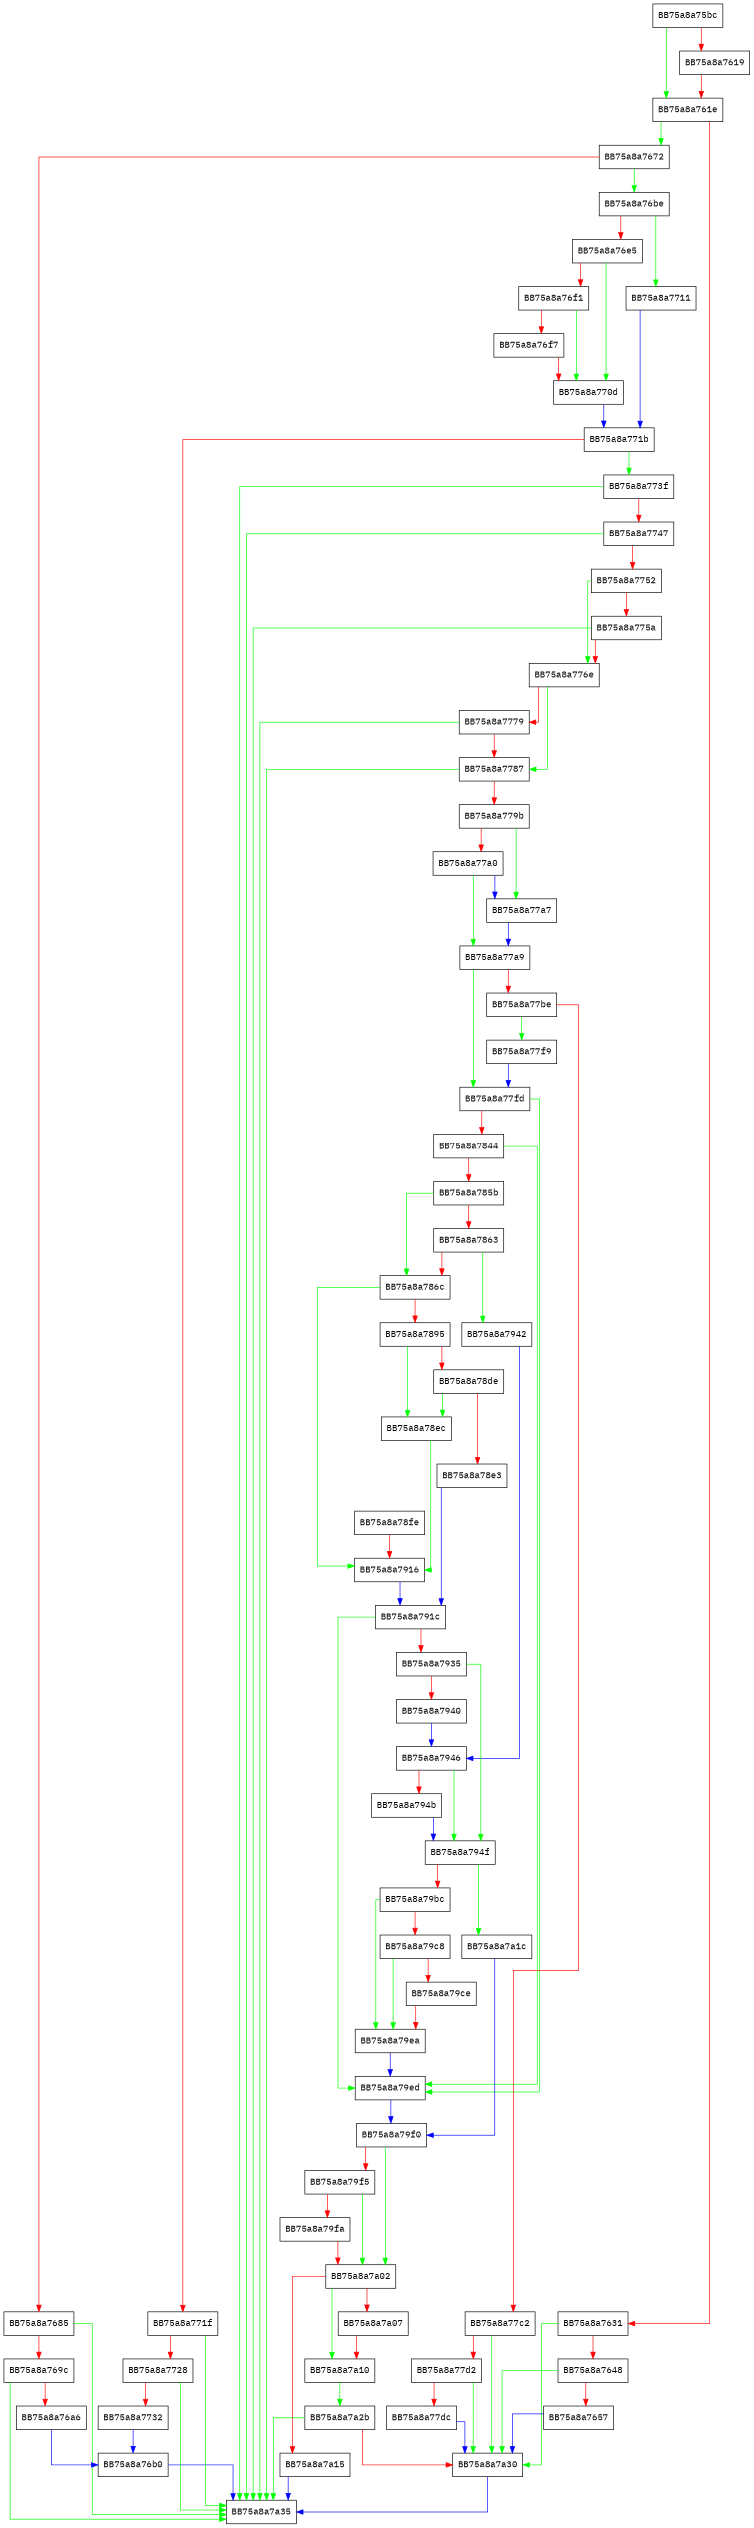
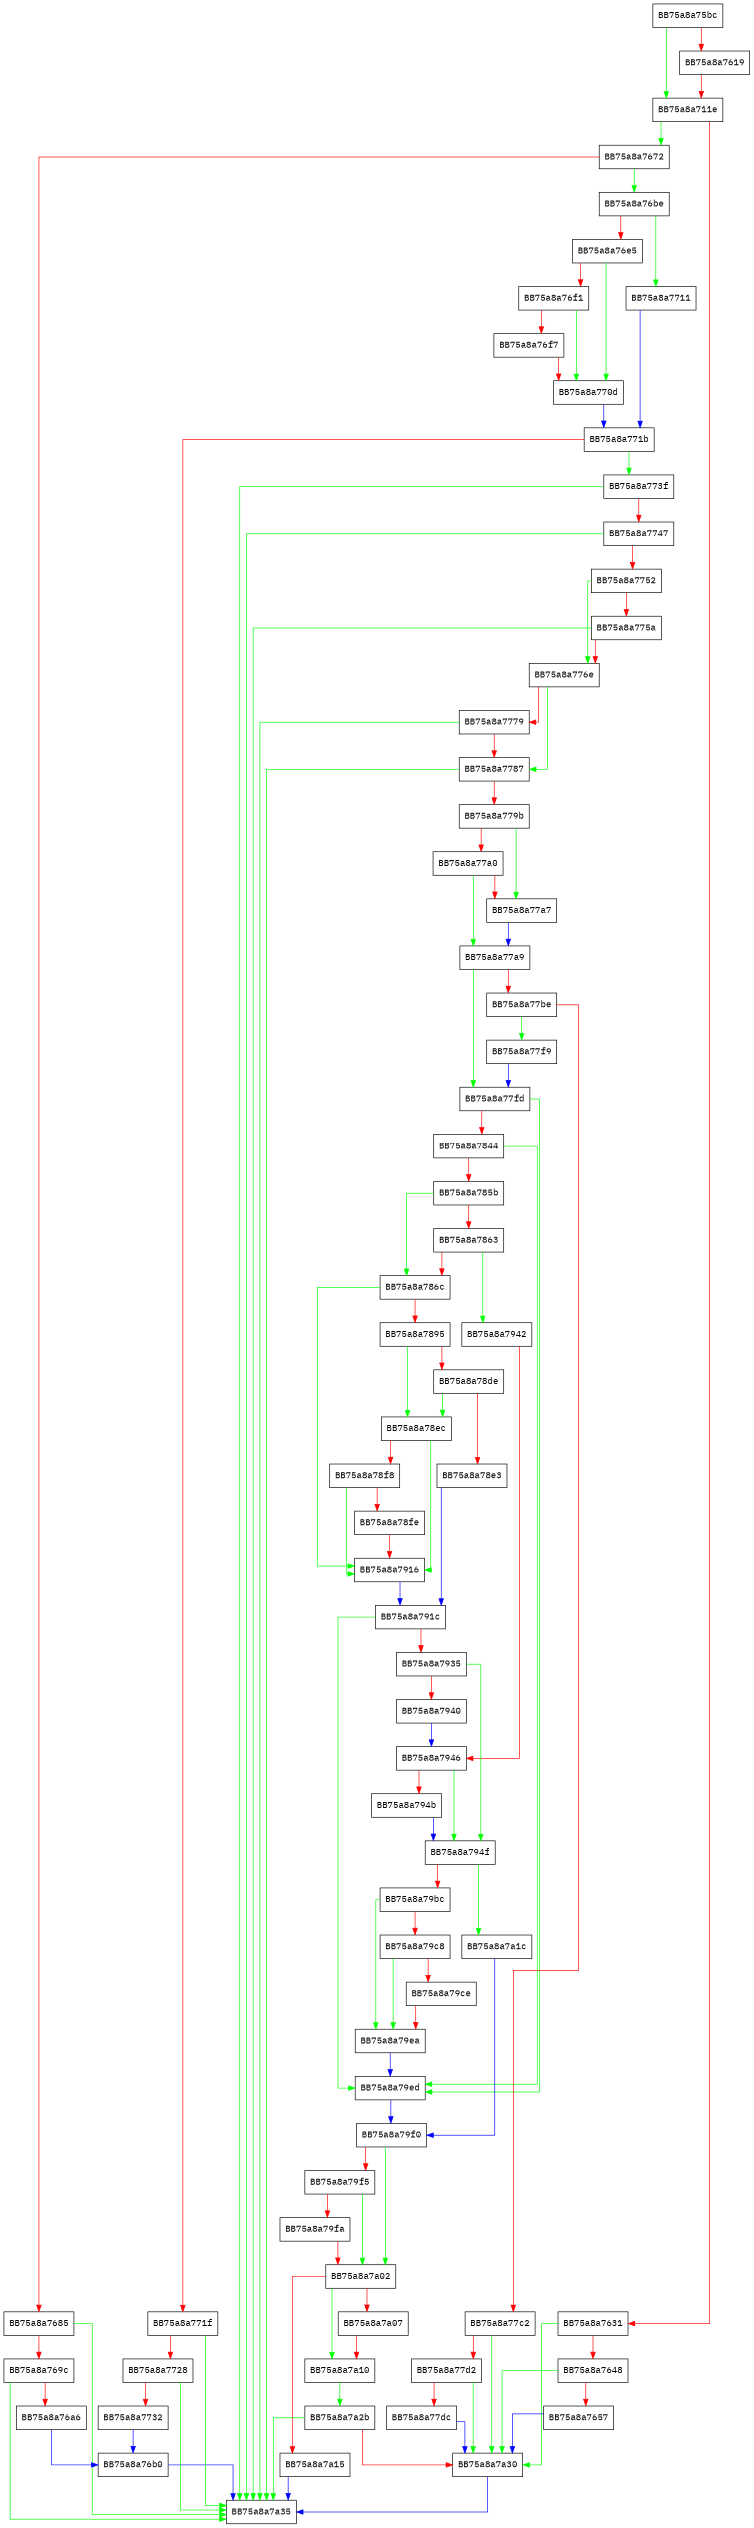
(688, 110) -> (688, 110)
(495, 884) -> (495, 884)
none -> (365, 1476)
(519, 1576) -> (519, 1576)
